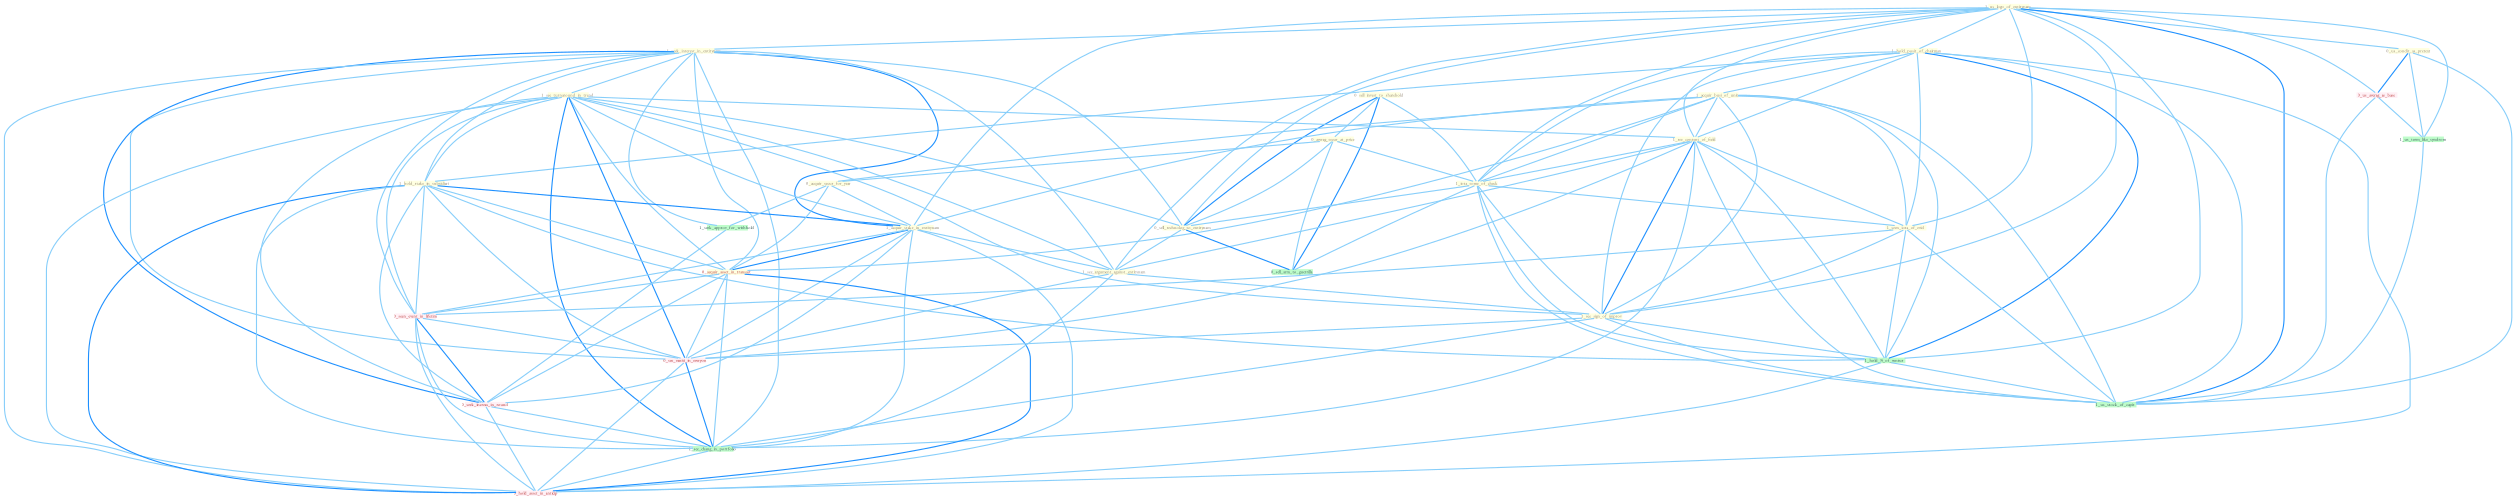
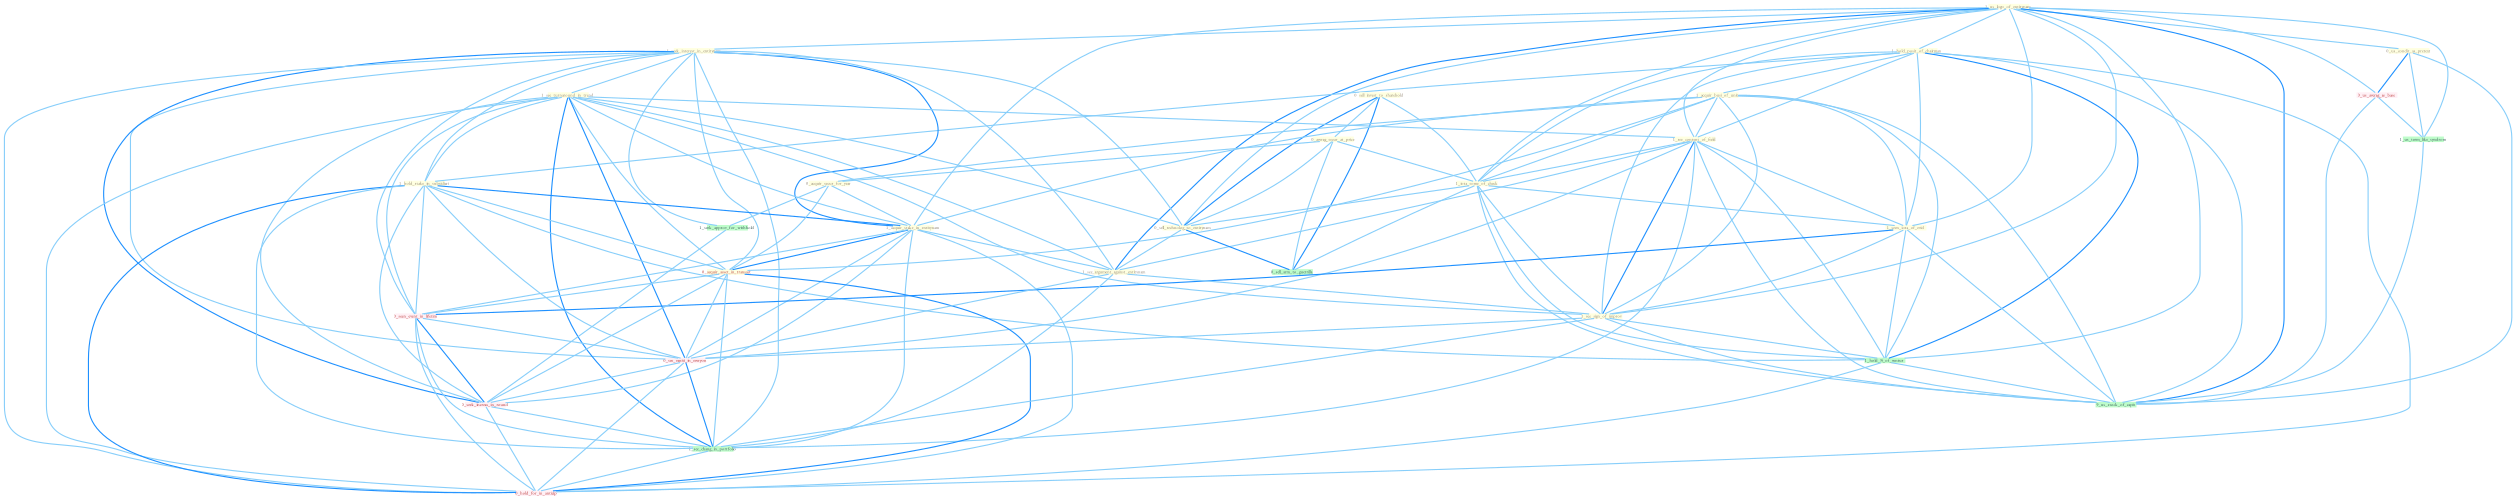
(1447, 61) -> (1447, 61)
(1275, 277) -> (1275, 277)
none -> (585, 383)
(2116, 405) -> (2116, 405)
(536, 493) -> (536, 493)
